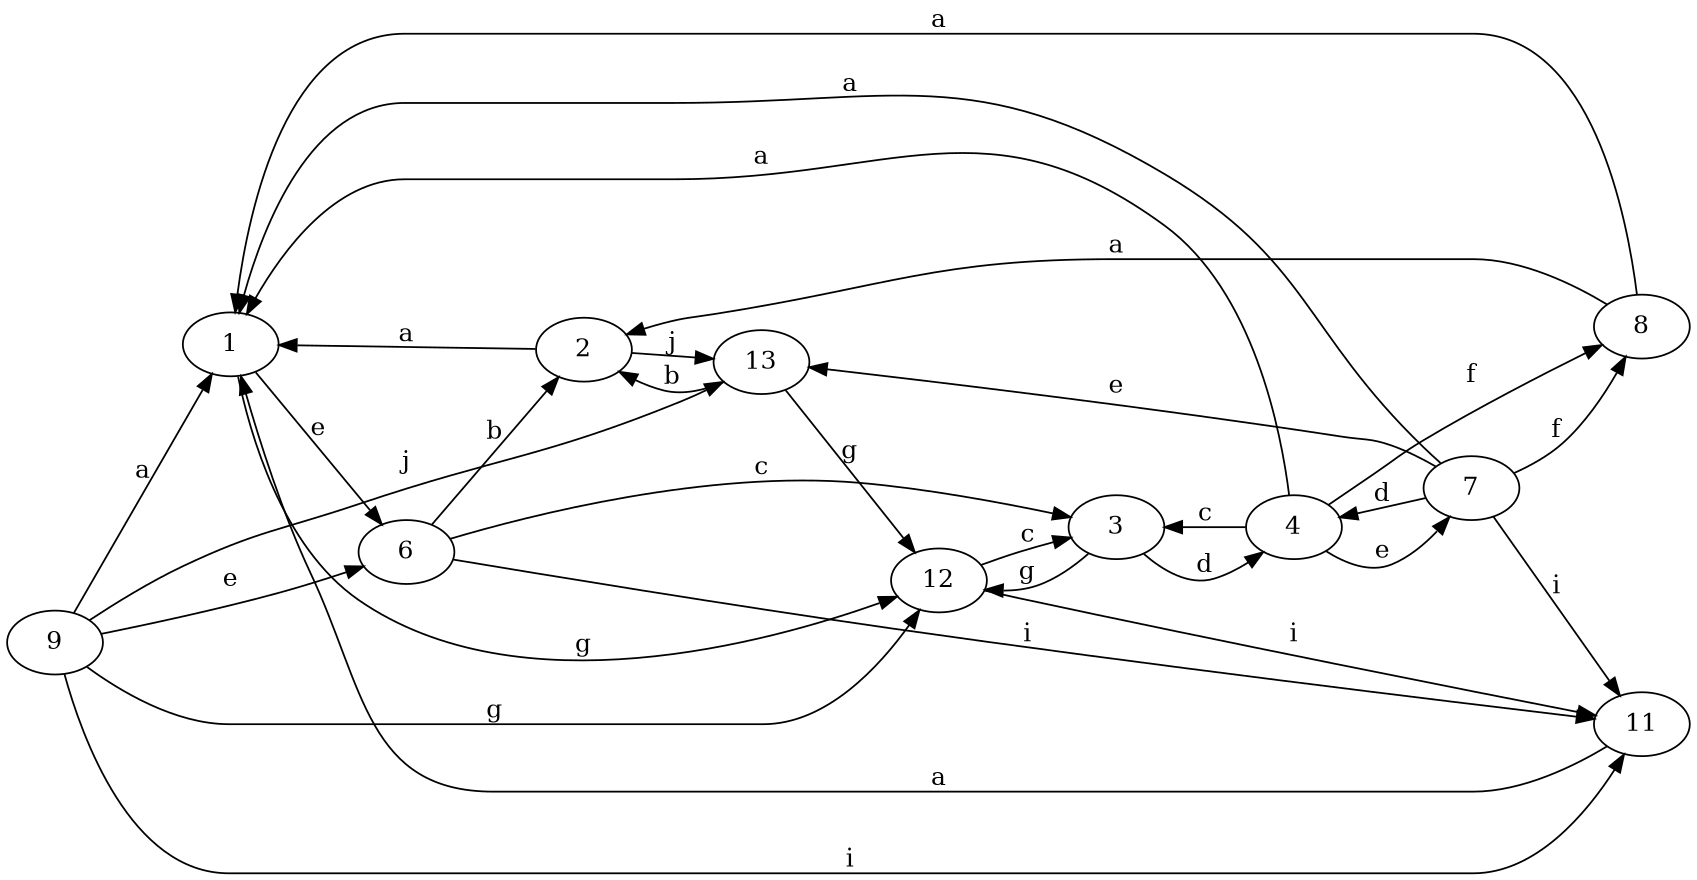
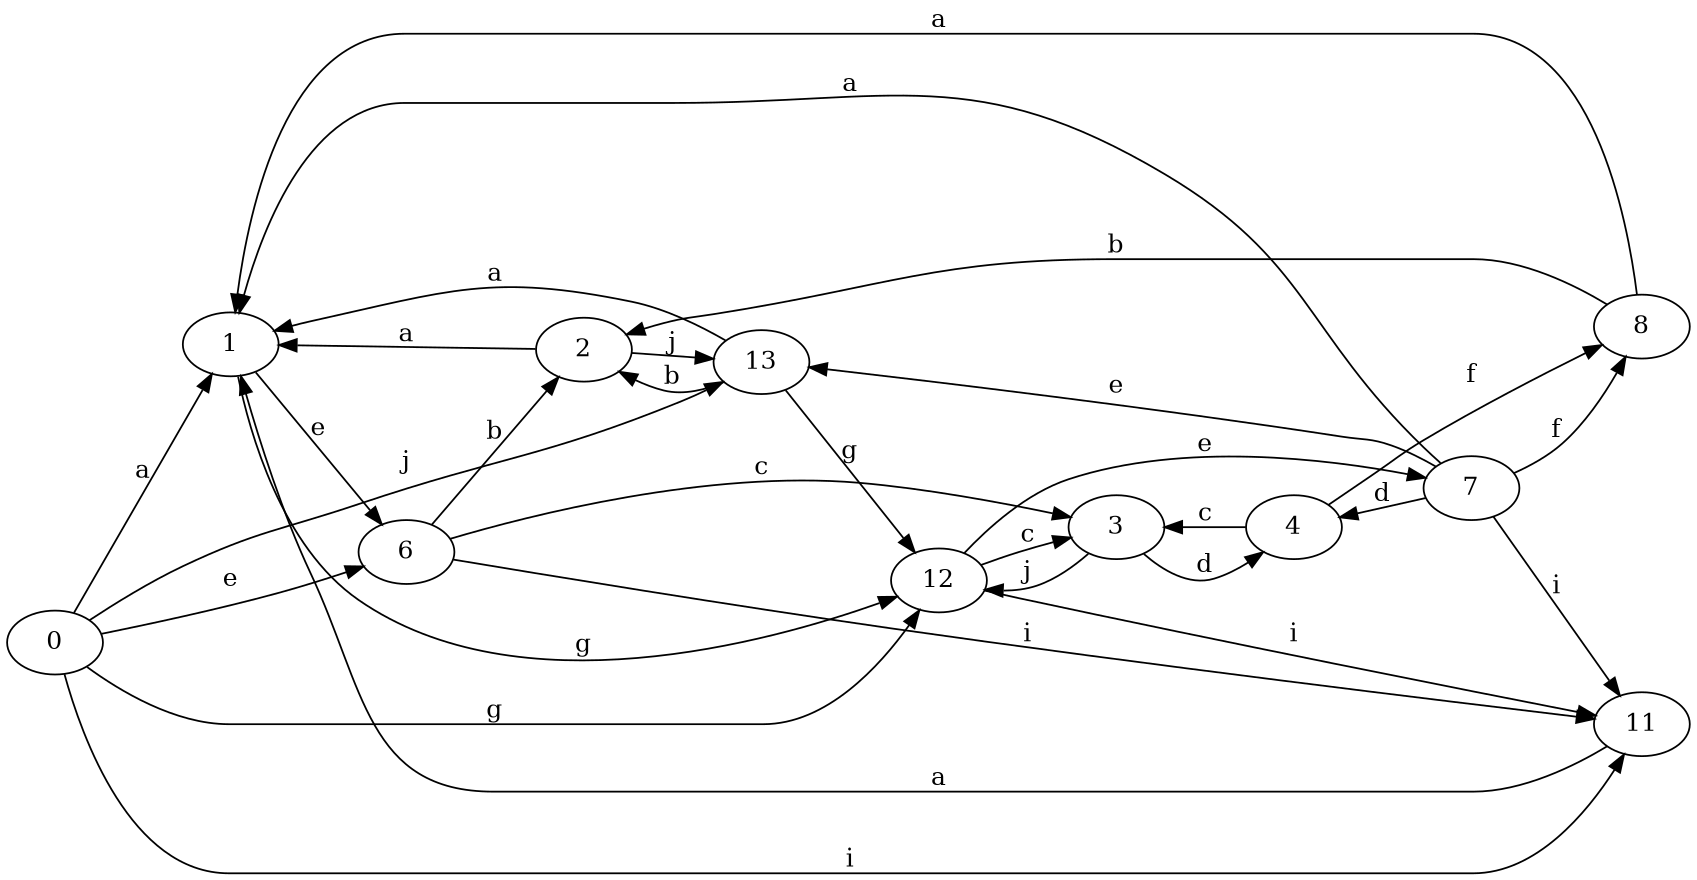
(845, 165) -> (511, 287)
(1116, 246) -> (1116, 246)
(1385, 566) -> (1173, 459)
(1028, 572) -> (1028, 572)
(55, 643) -> (55, 643)
